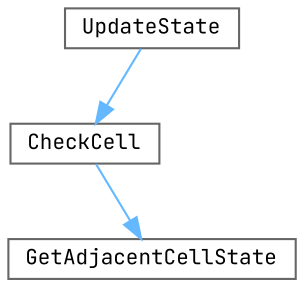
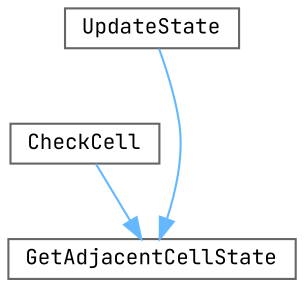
(124, 77) -> (180, 133)
